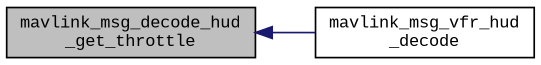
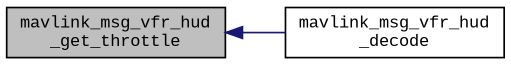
(131, 33) -> (116, 33)
